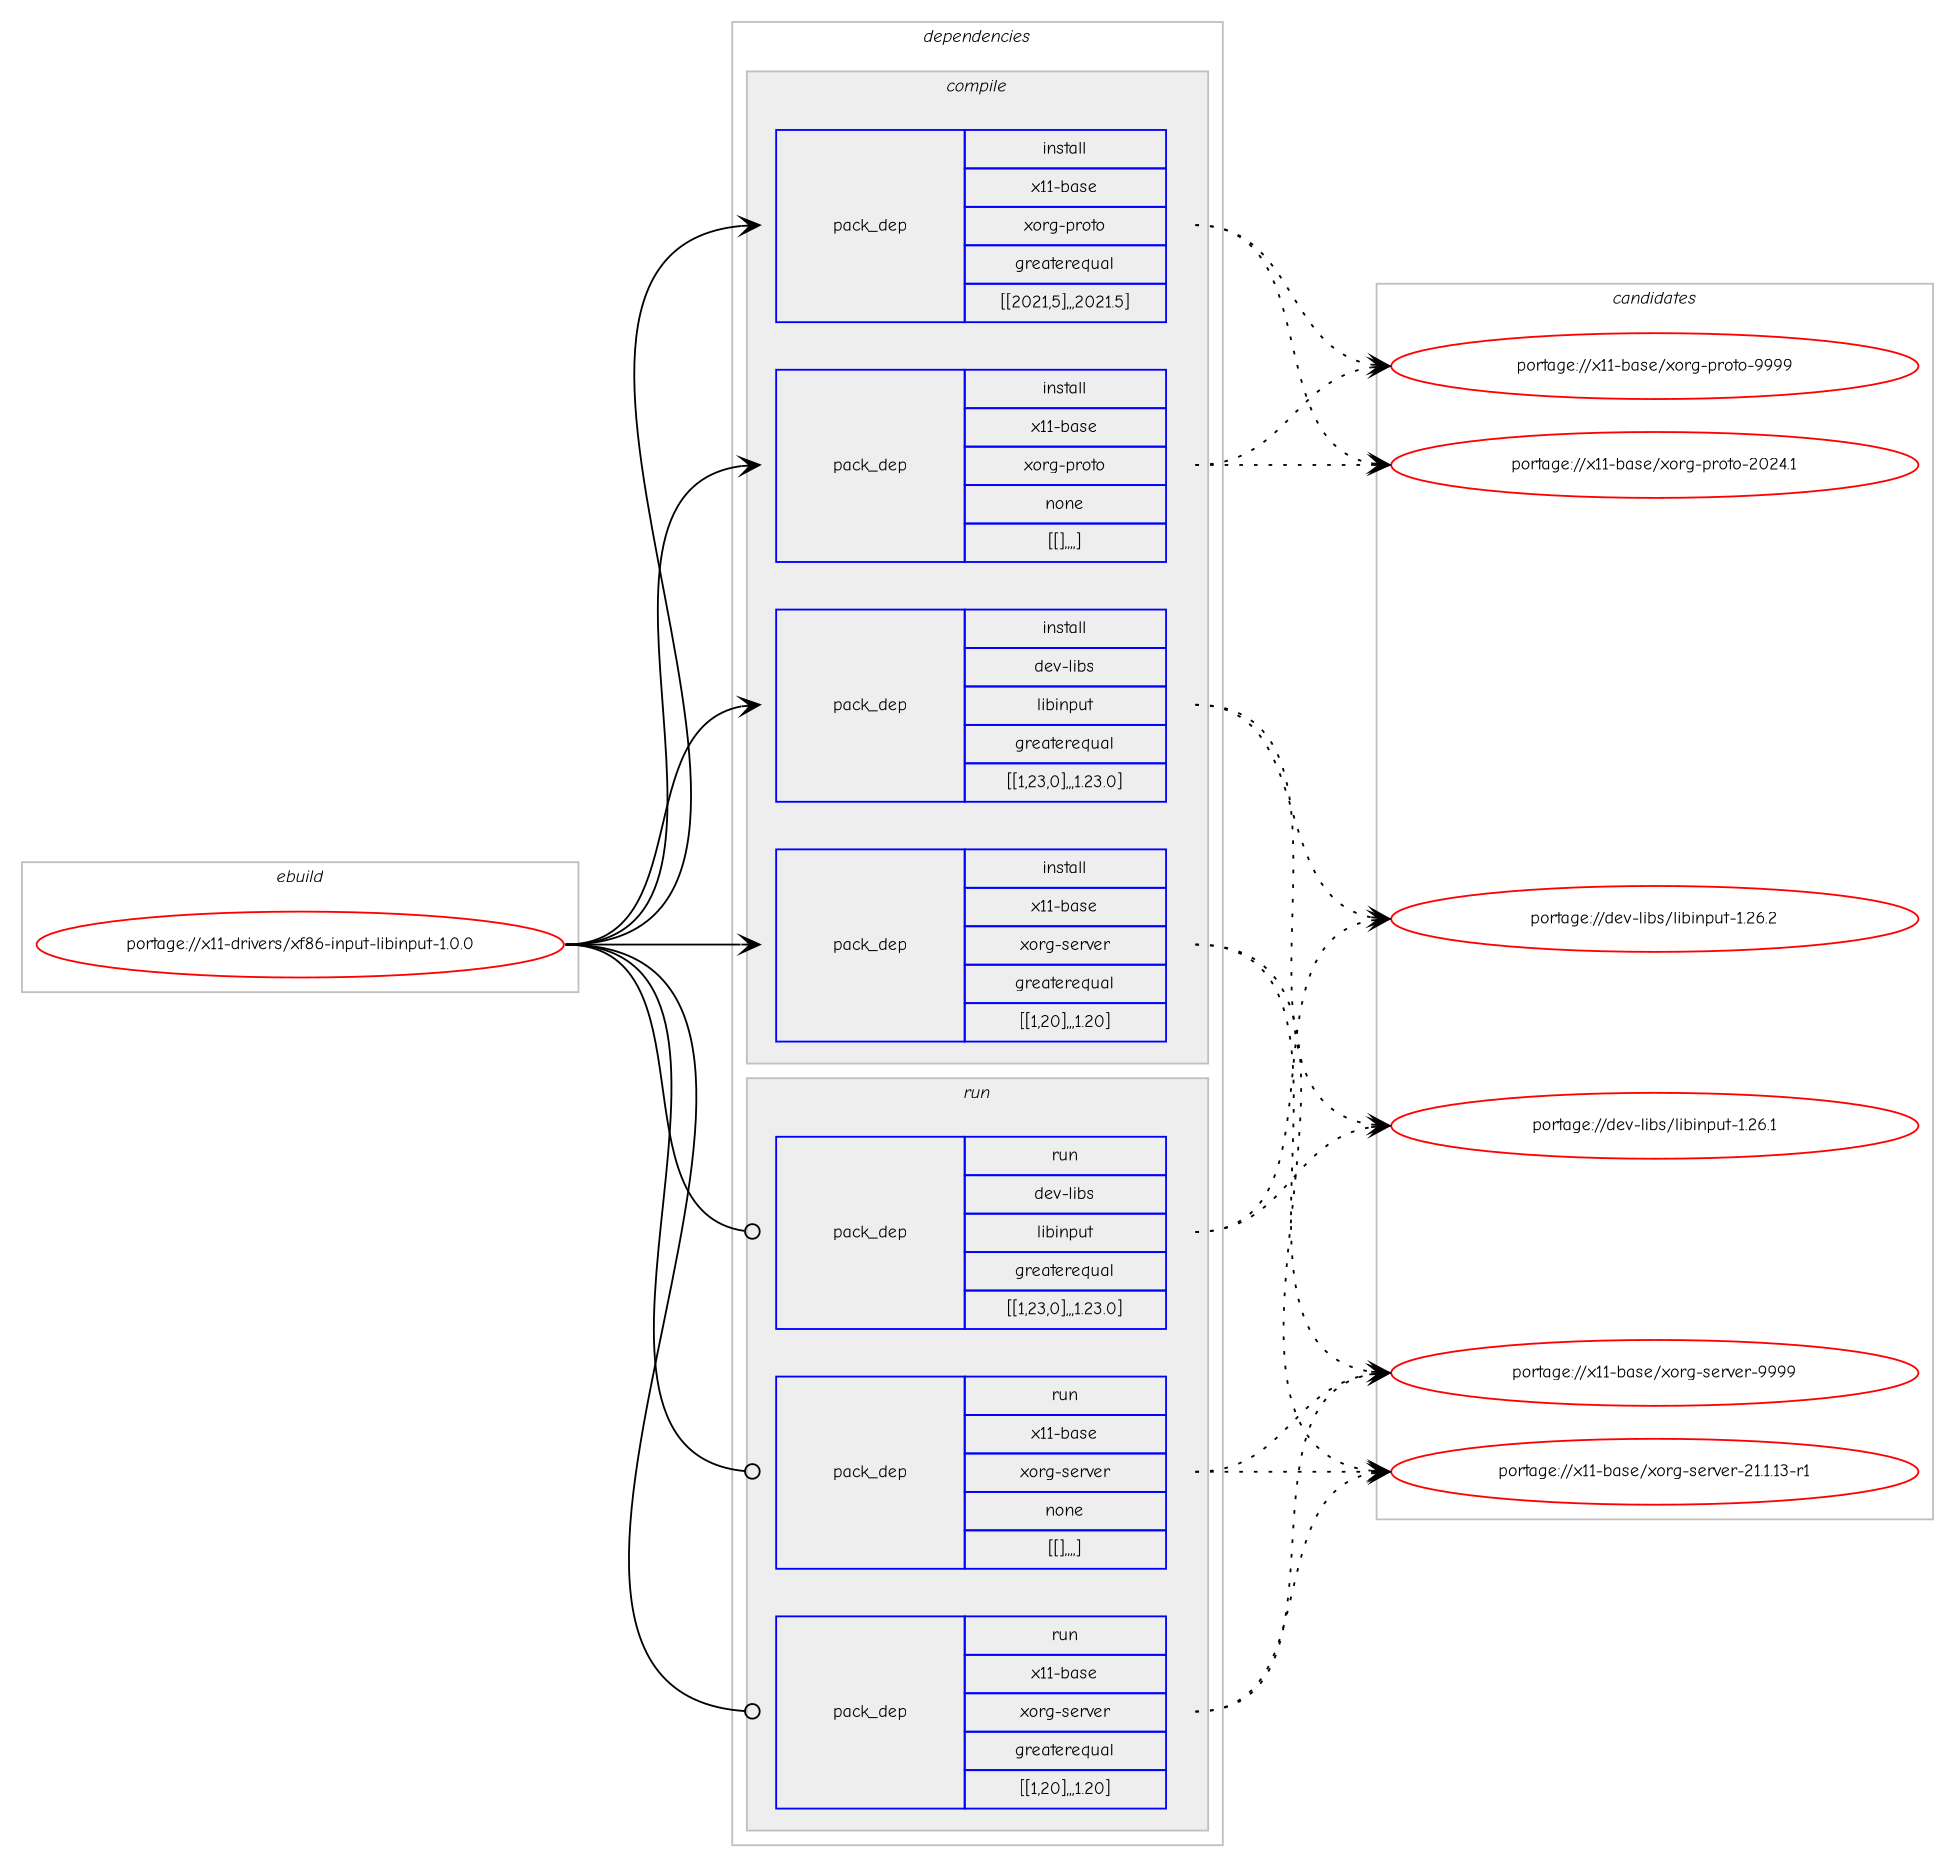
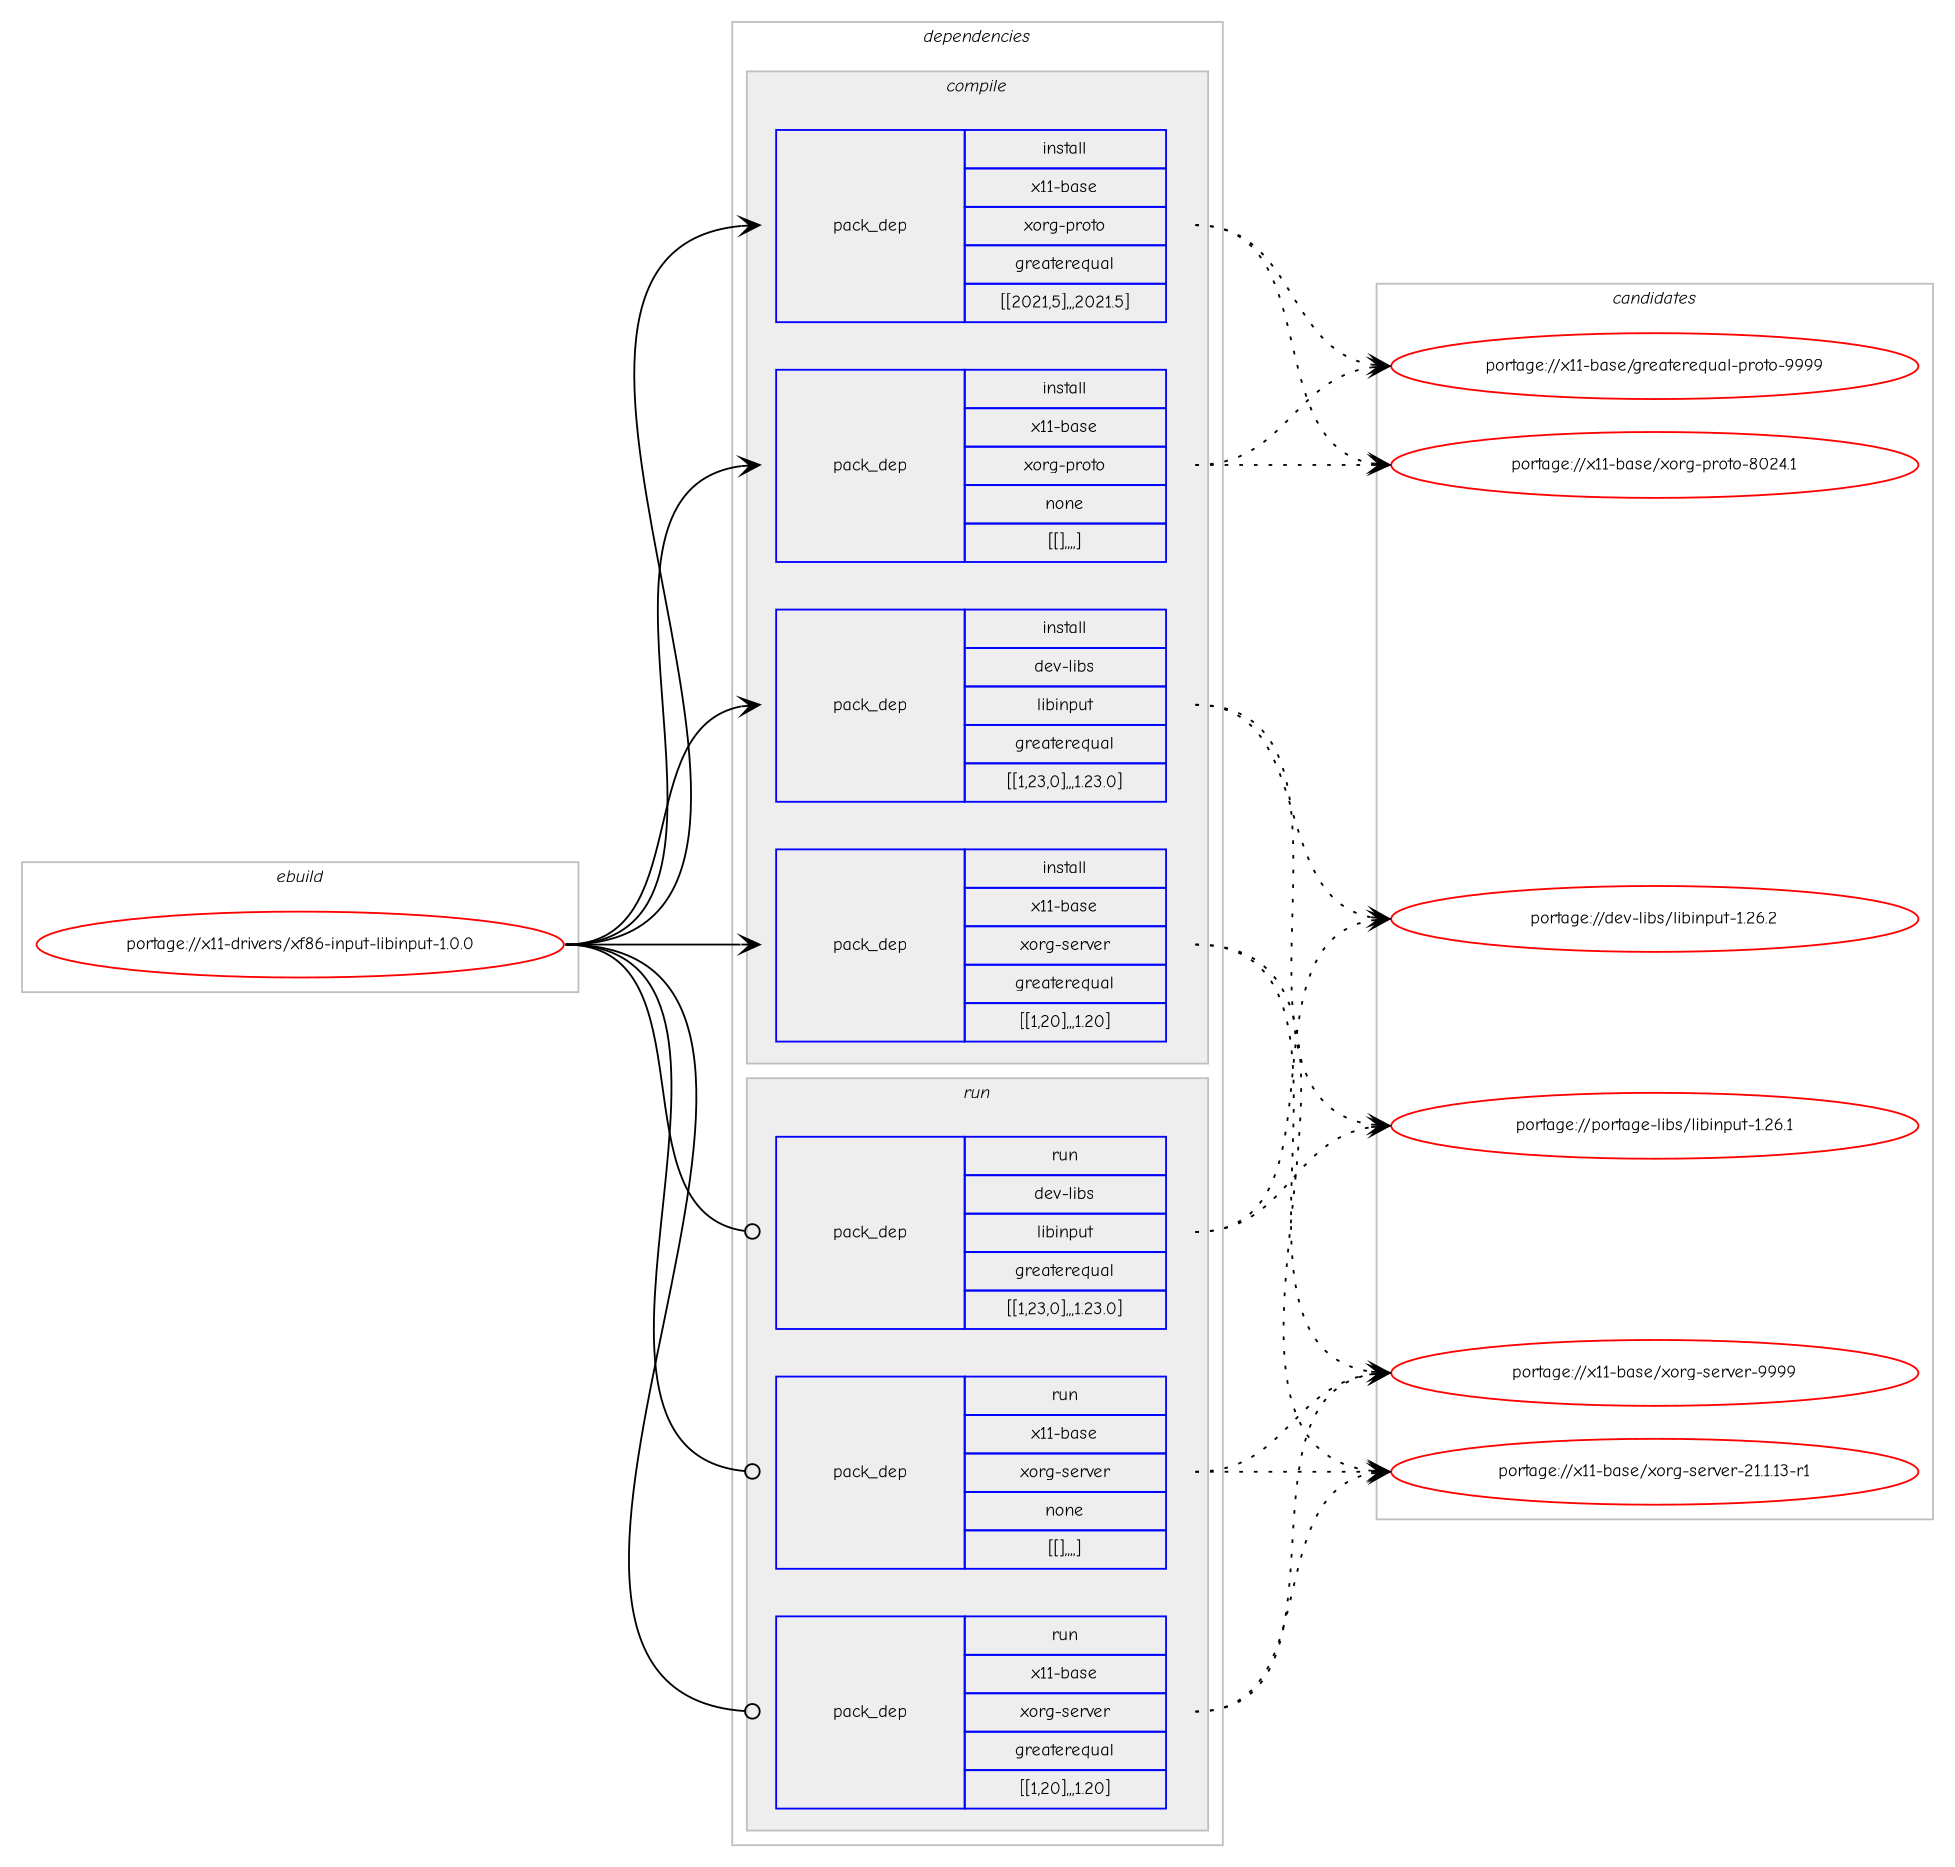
(1655, 366) -> (1655, 366)
(1655, 465) -> (1655, 465)
(1655, 1126) -> (1655, 1126)
